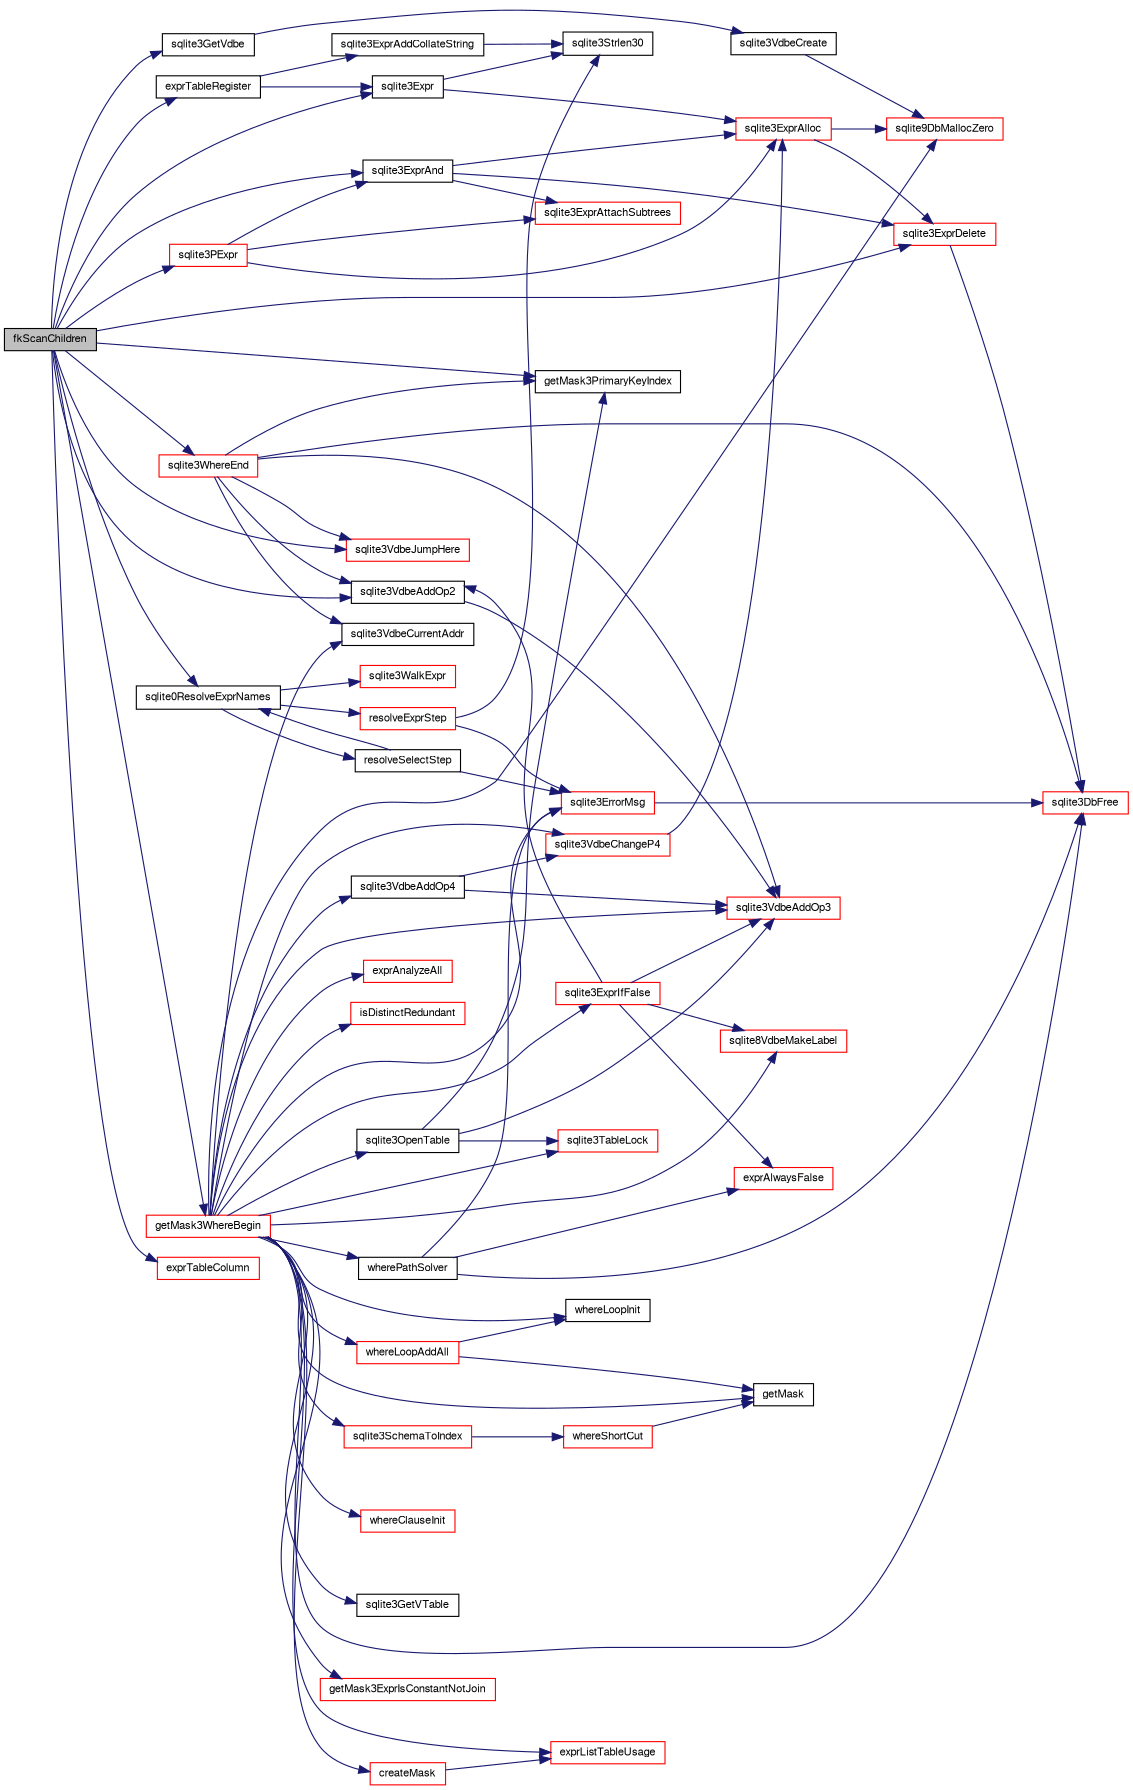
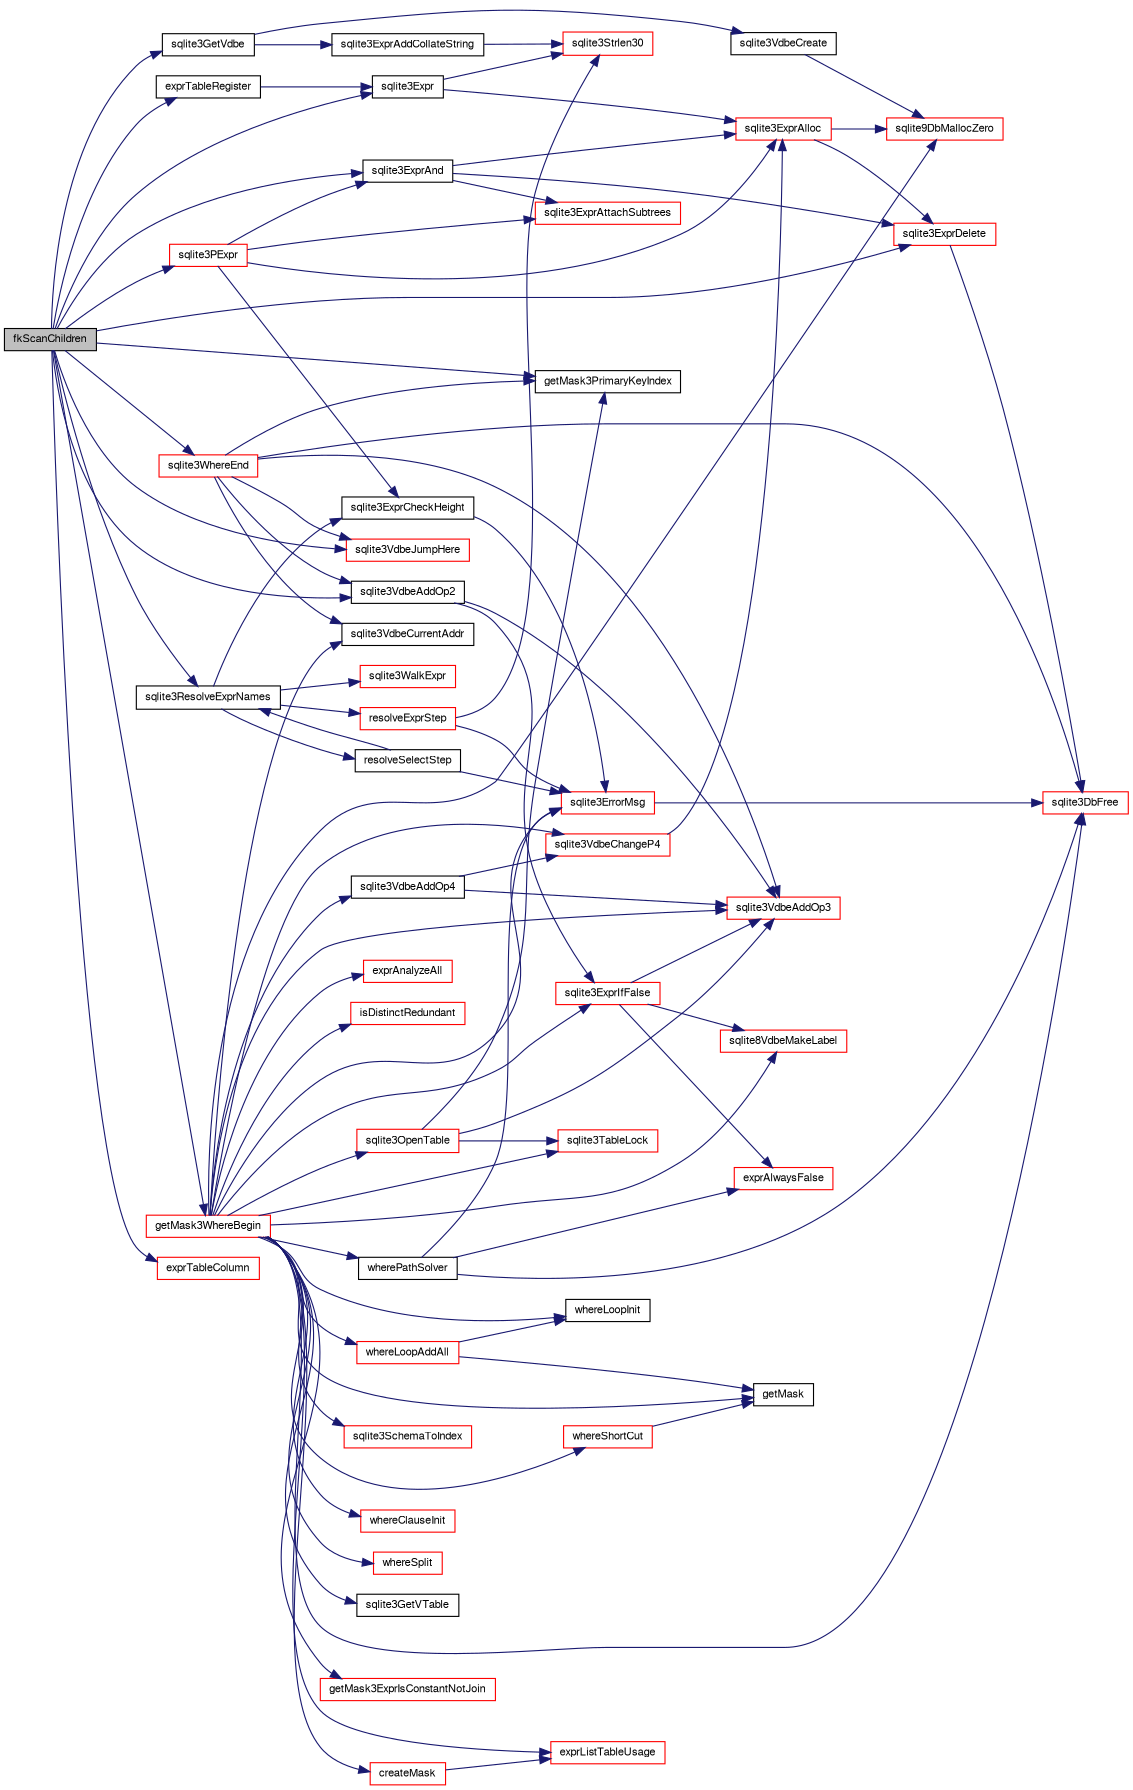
(608, 44) -> (608, 44)
(303, 67) -> (288, 45)
none -> (408, 508)
(208, 698) -> (208, 698)
(525, 796) -> (528, 756)
(408, 1141) -> (408, 1141)
(512, 1437) -> (330, 1464)
none -> (408, 1563)
